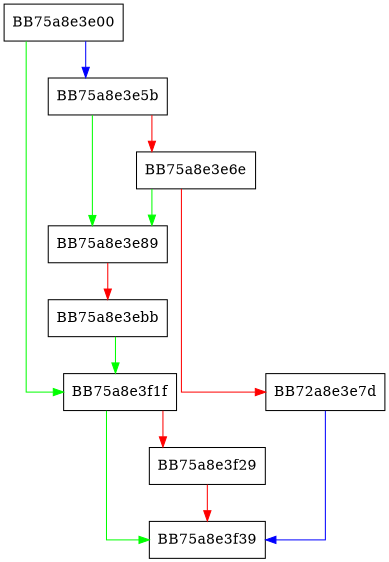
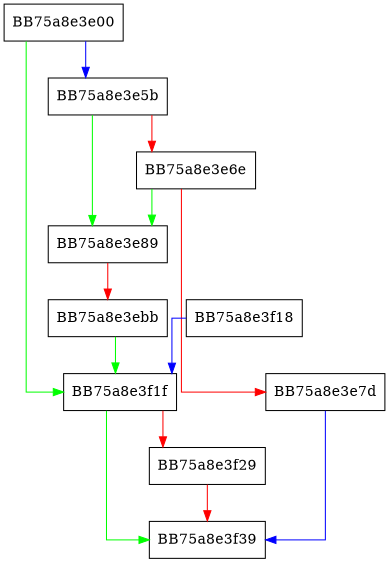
none -> (244, 318)
(325, 392) -> (325, 392)
